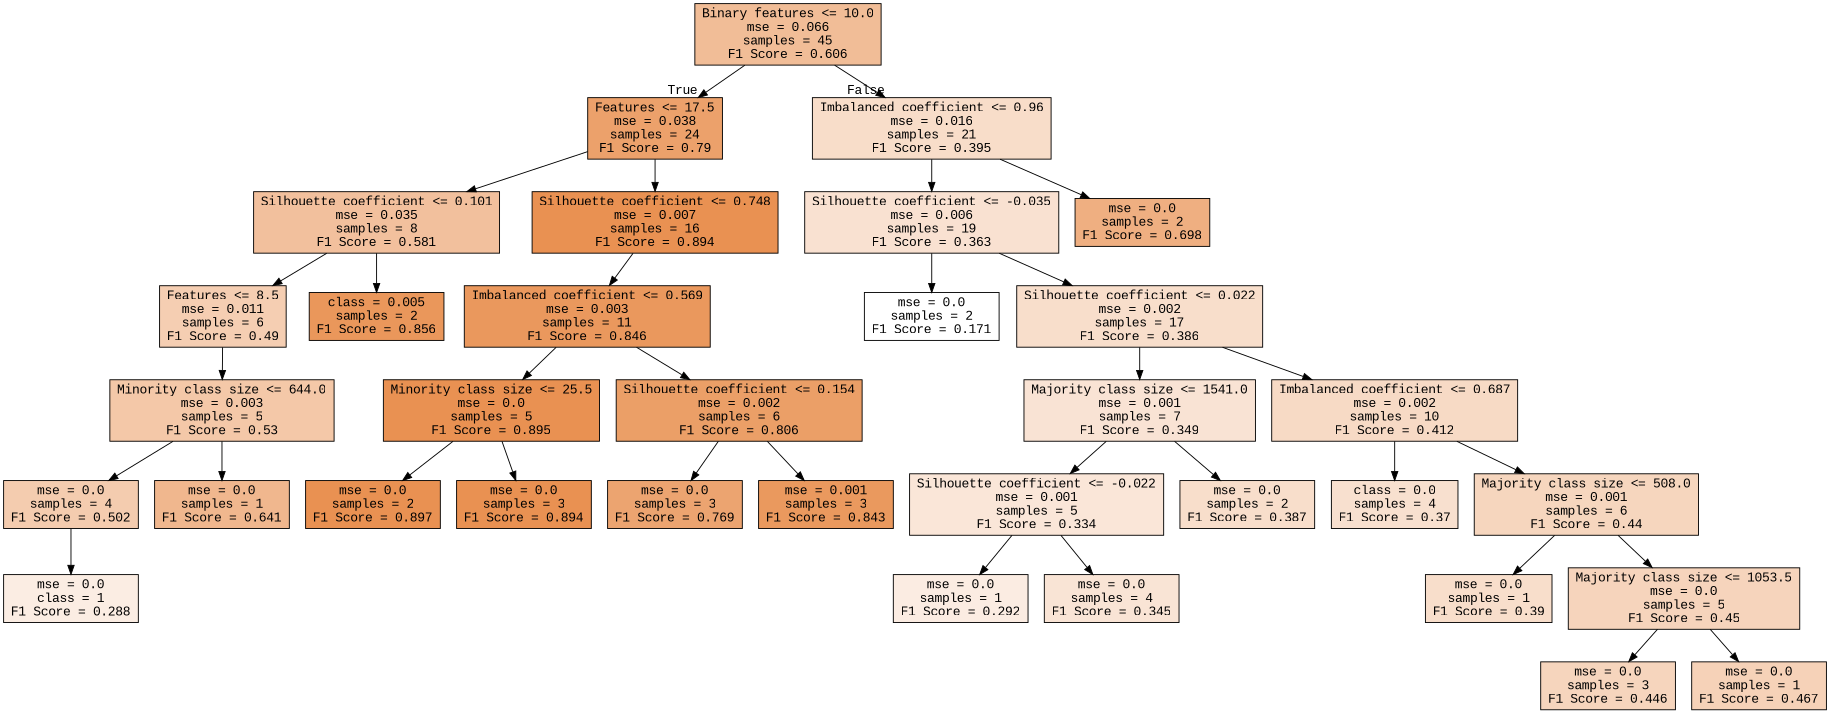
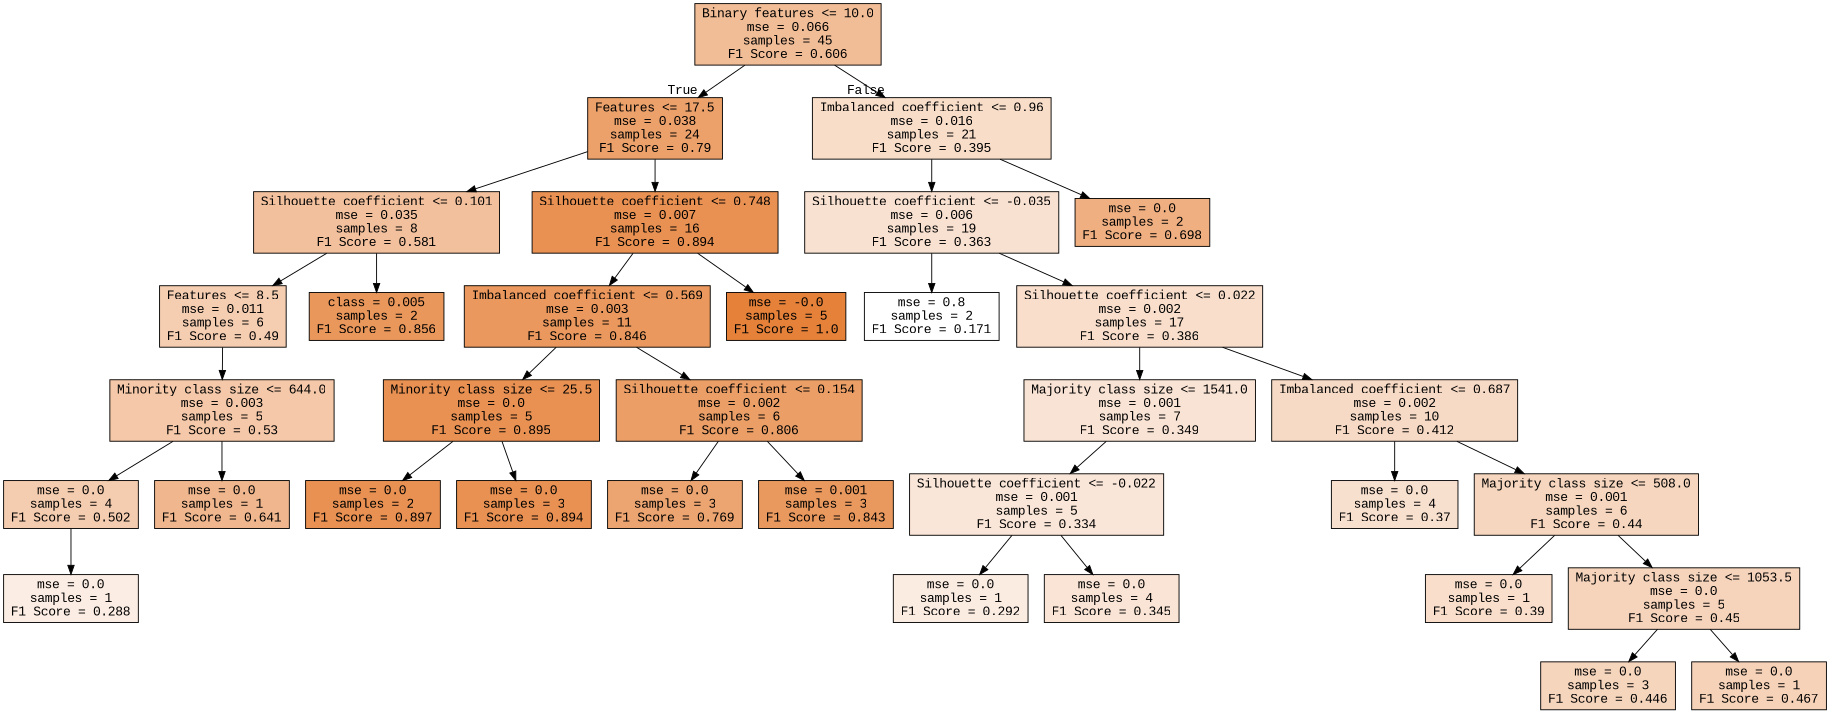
none -> (786, 316)
(932, 316) -> (932, 316)
(1247, 505) -> none
(1395, 505) -> (1395, 505)
(71, 599) -> (71, 599)
